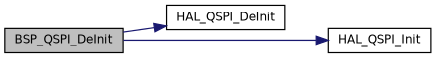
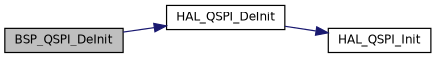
(220, 40) -> (300, 29)
